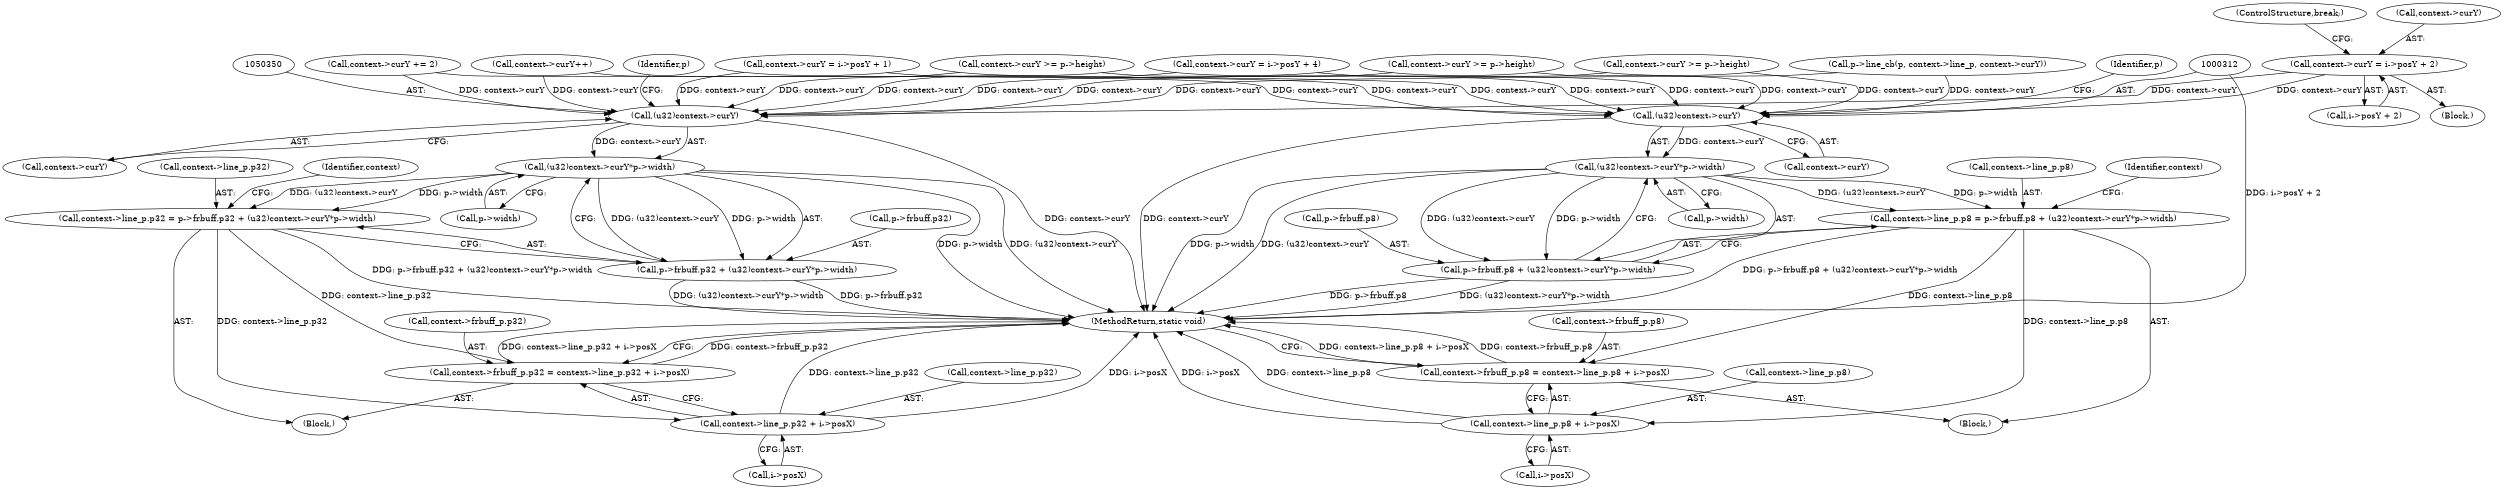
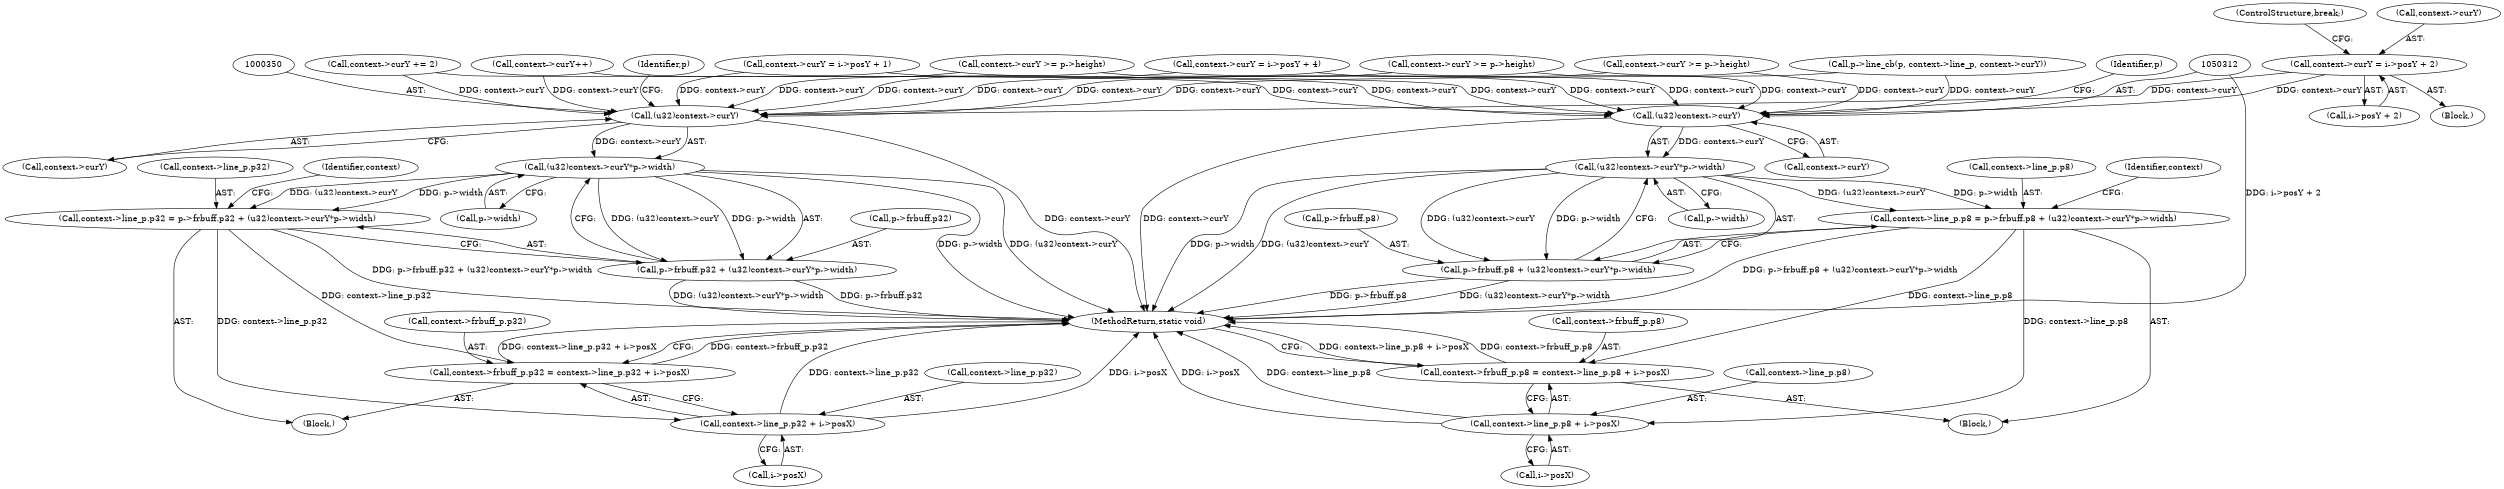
(264, 65) -> (264, 65)
(2220, 65) -> (2220, 65)
